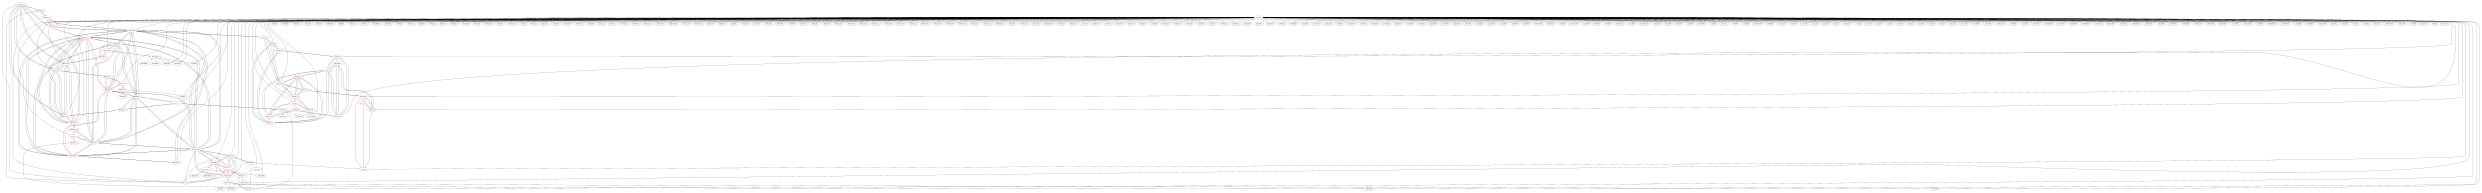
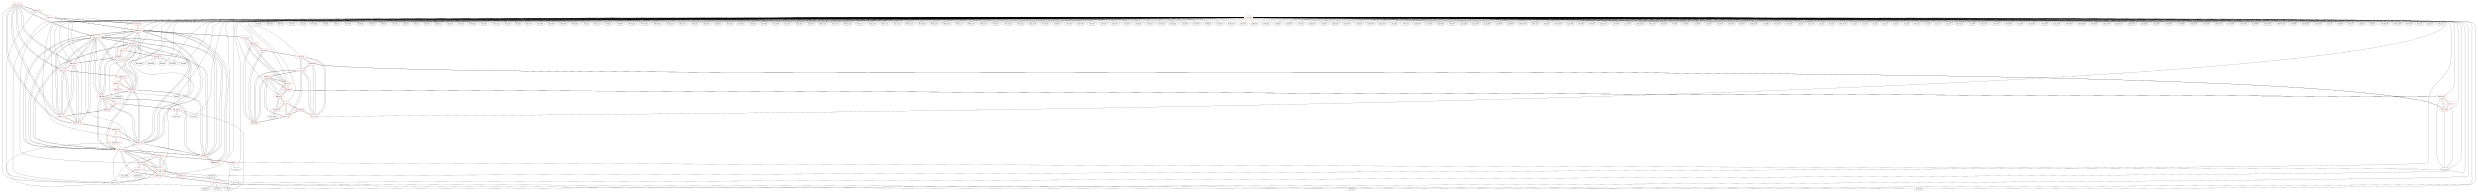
none -> (1627, 24)
